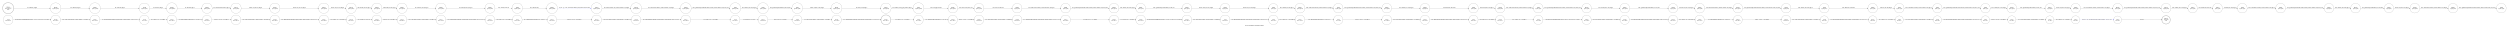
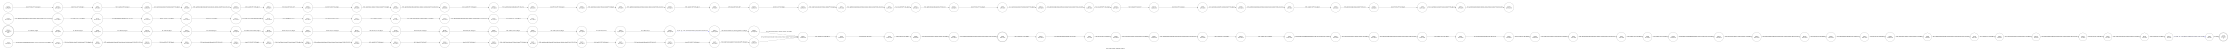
(661, 8) -> (778, 34)
(1163, 8) -> none
